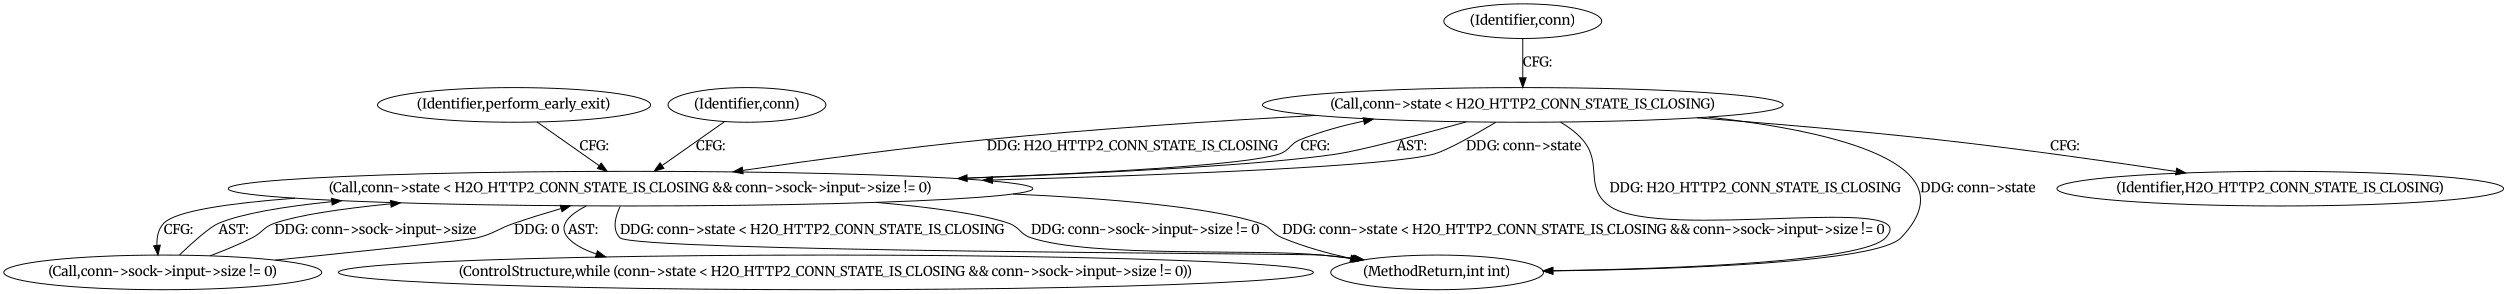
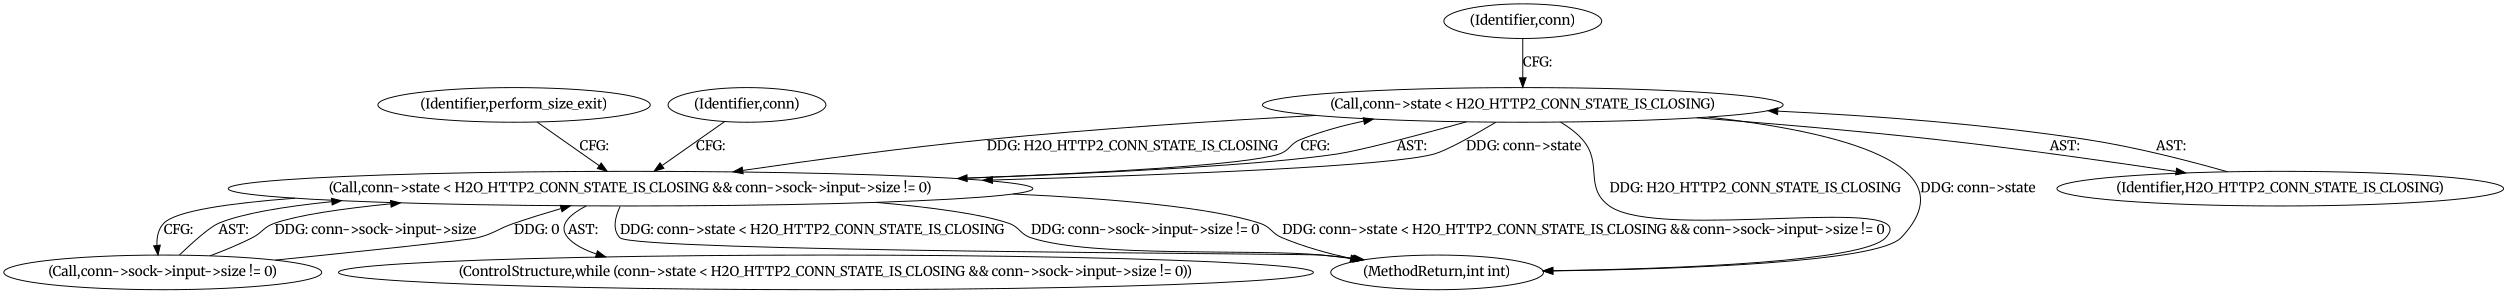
(514, 105) -> (514, 105)
none -> (2004, 129)
(2067, 147) -> (2067, 147)
